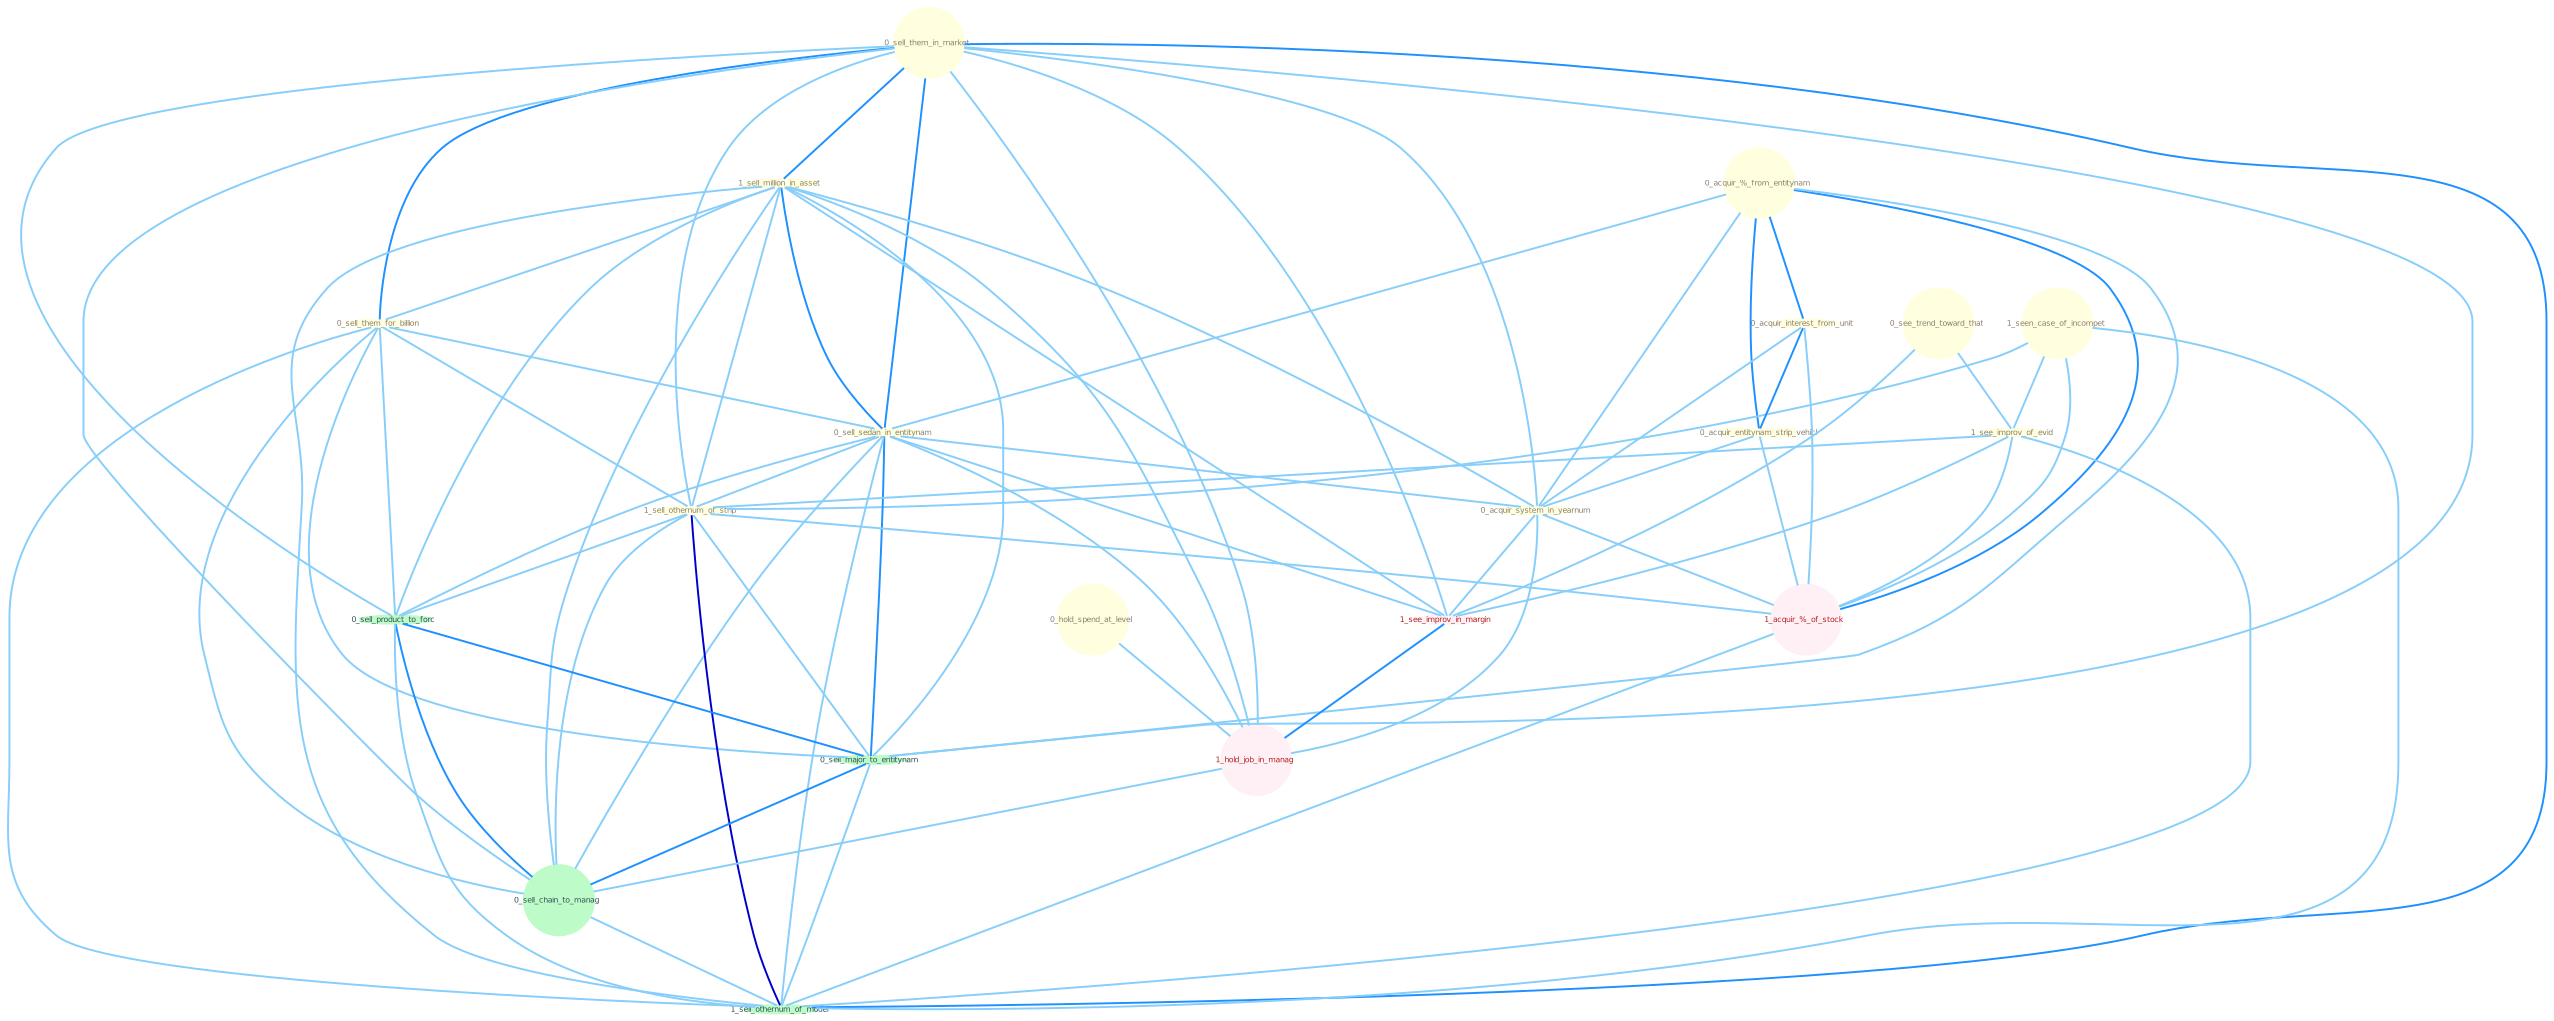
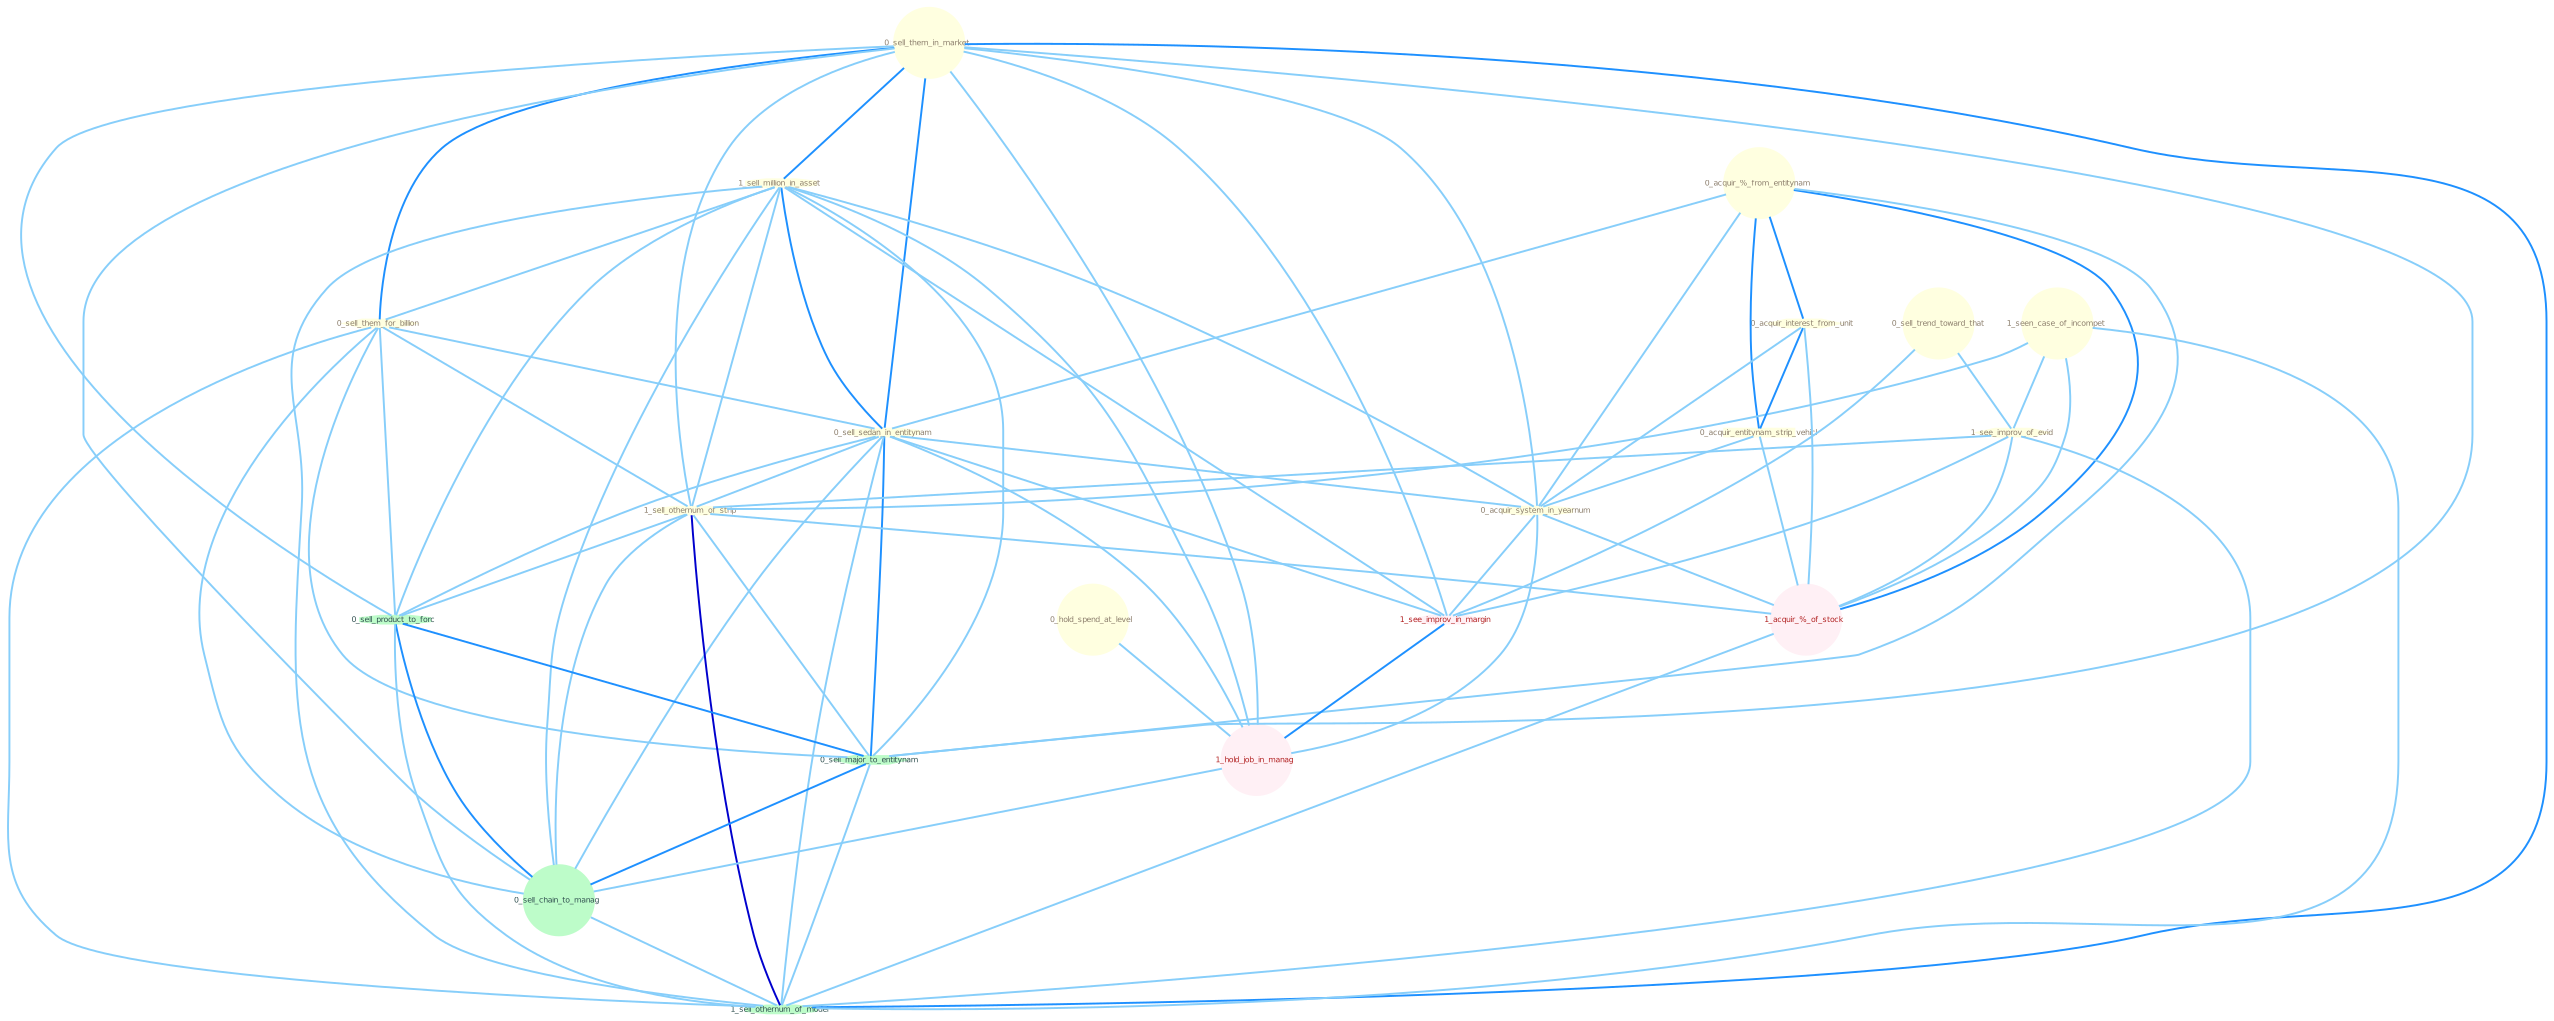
(1939, 323) -> (1939, 323)
